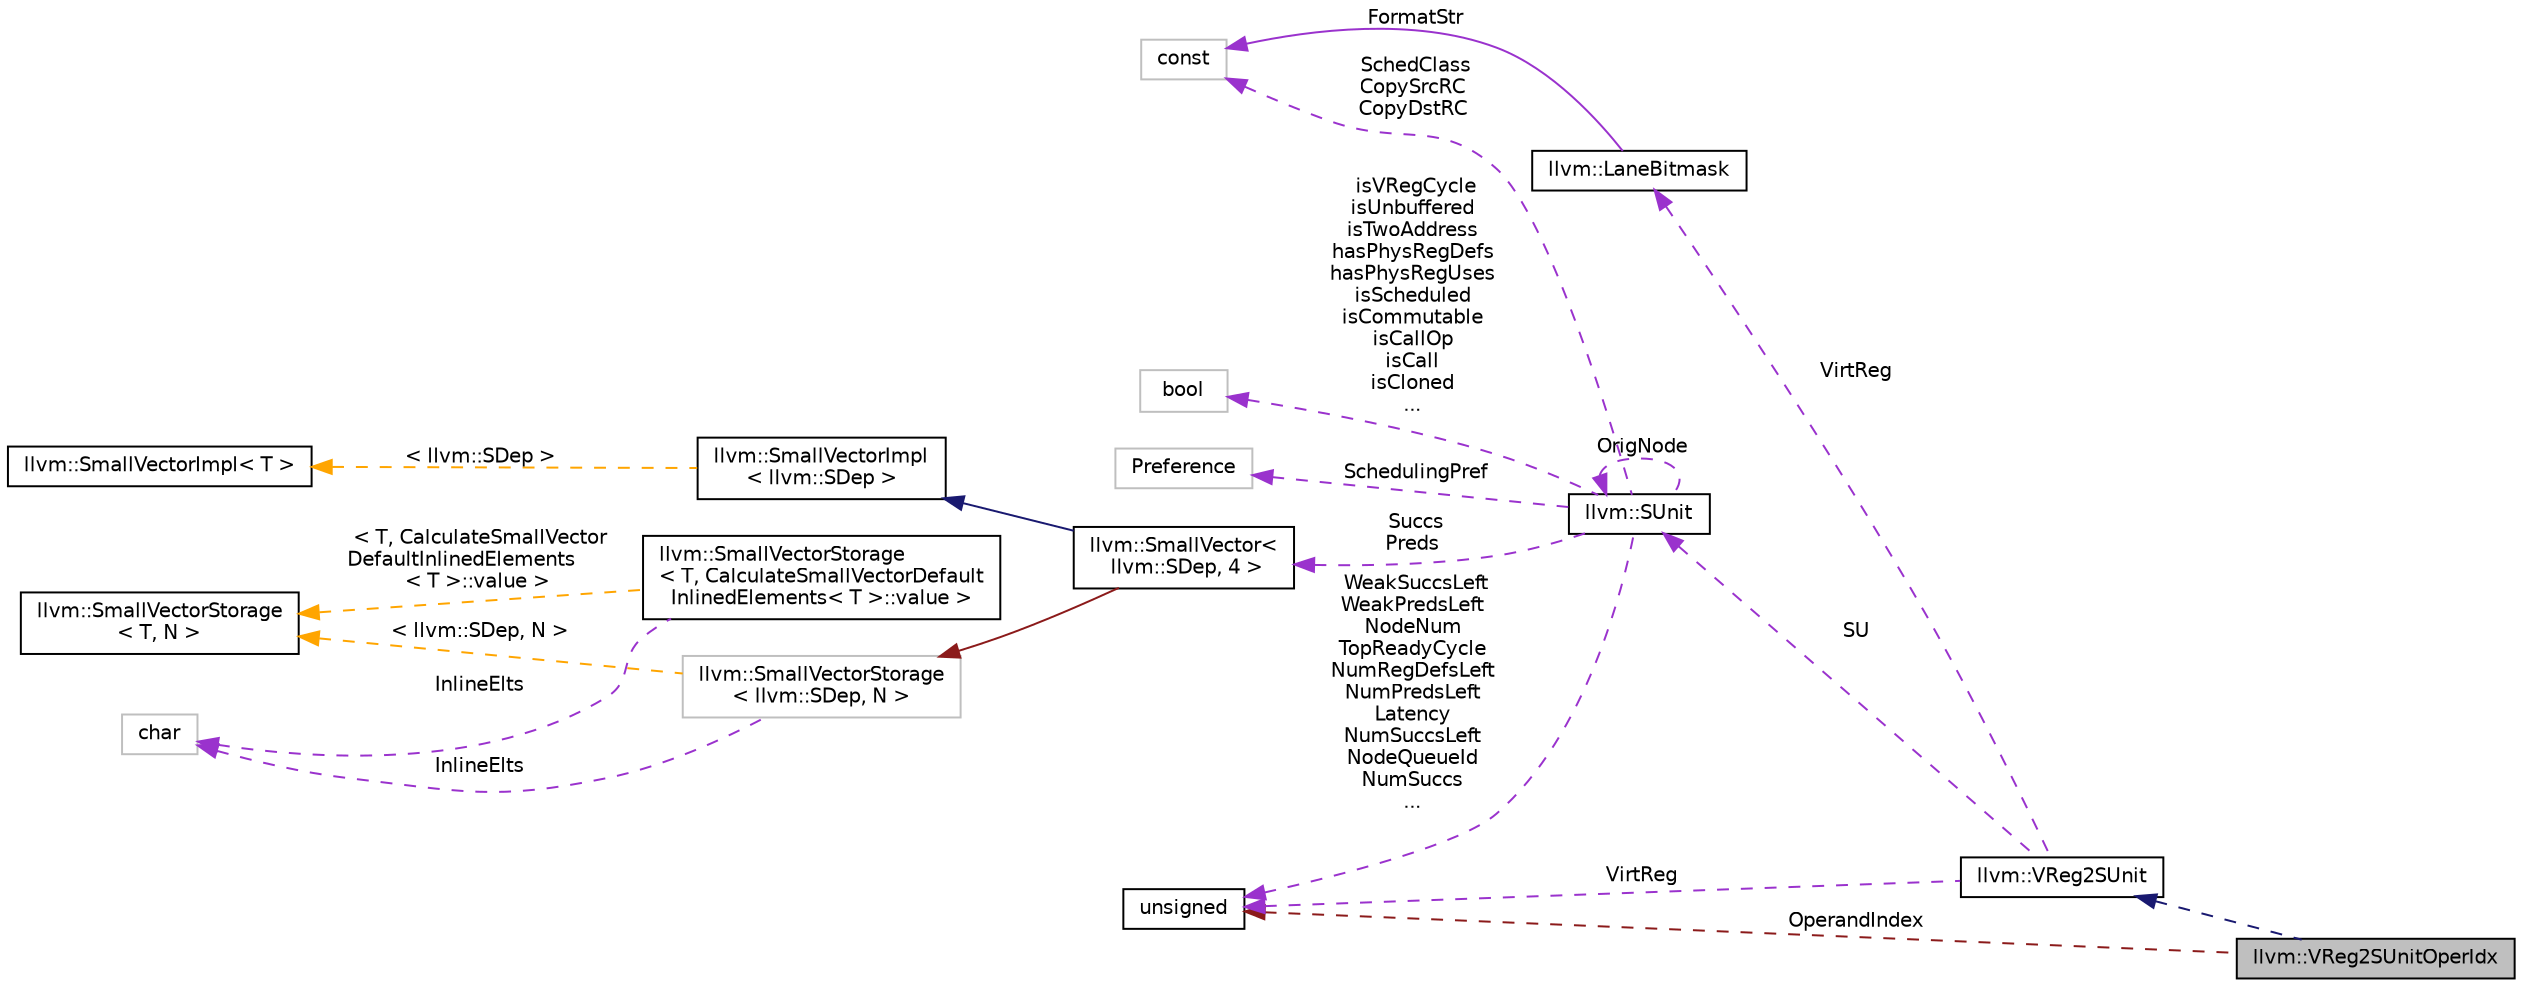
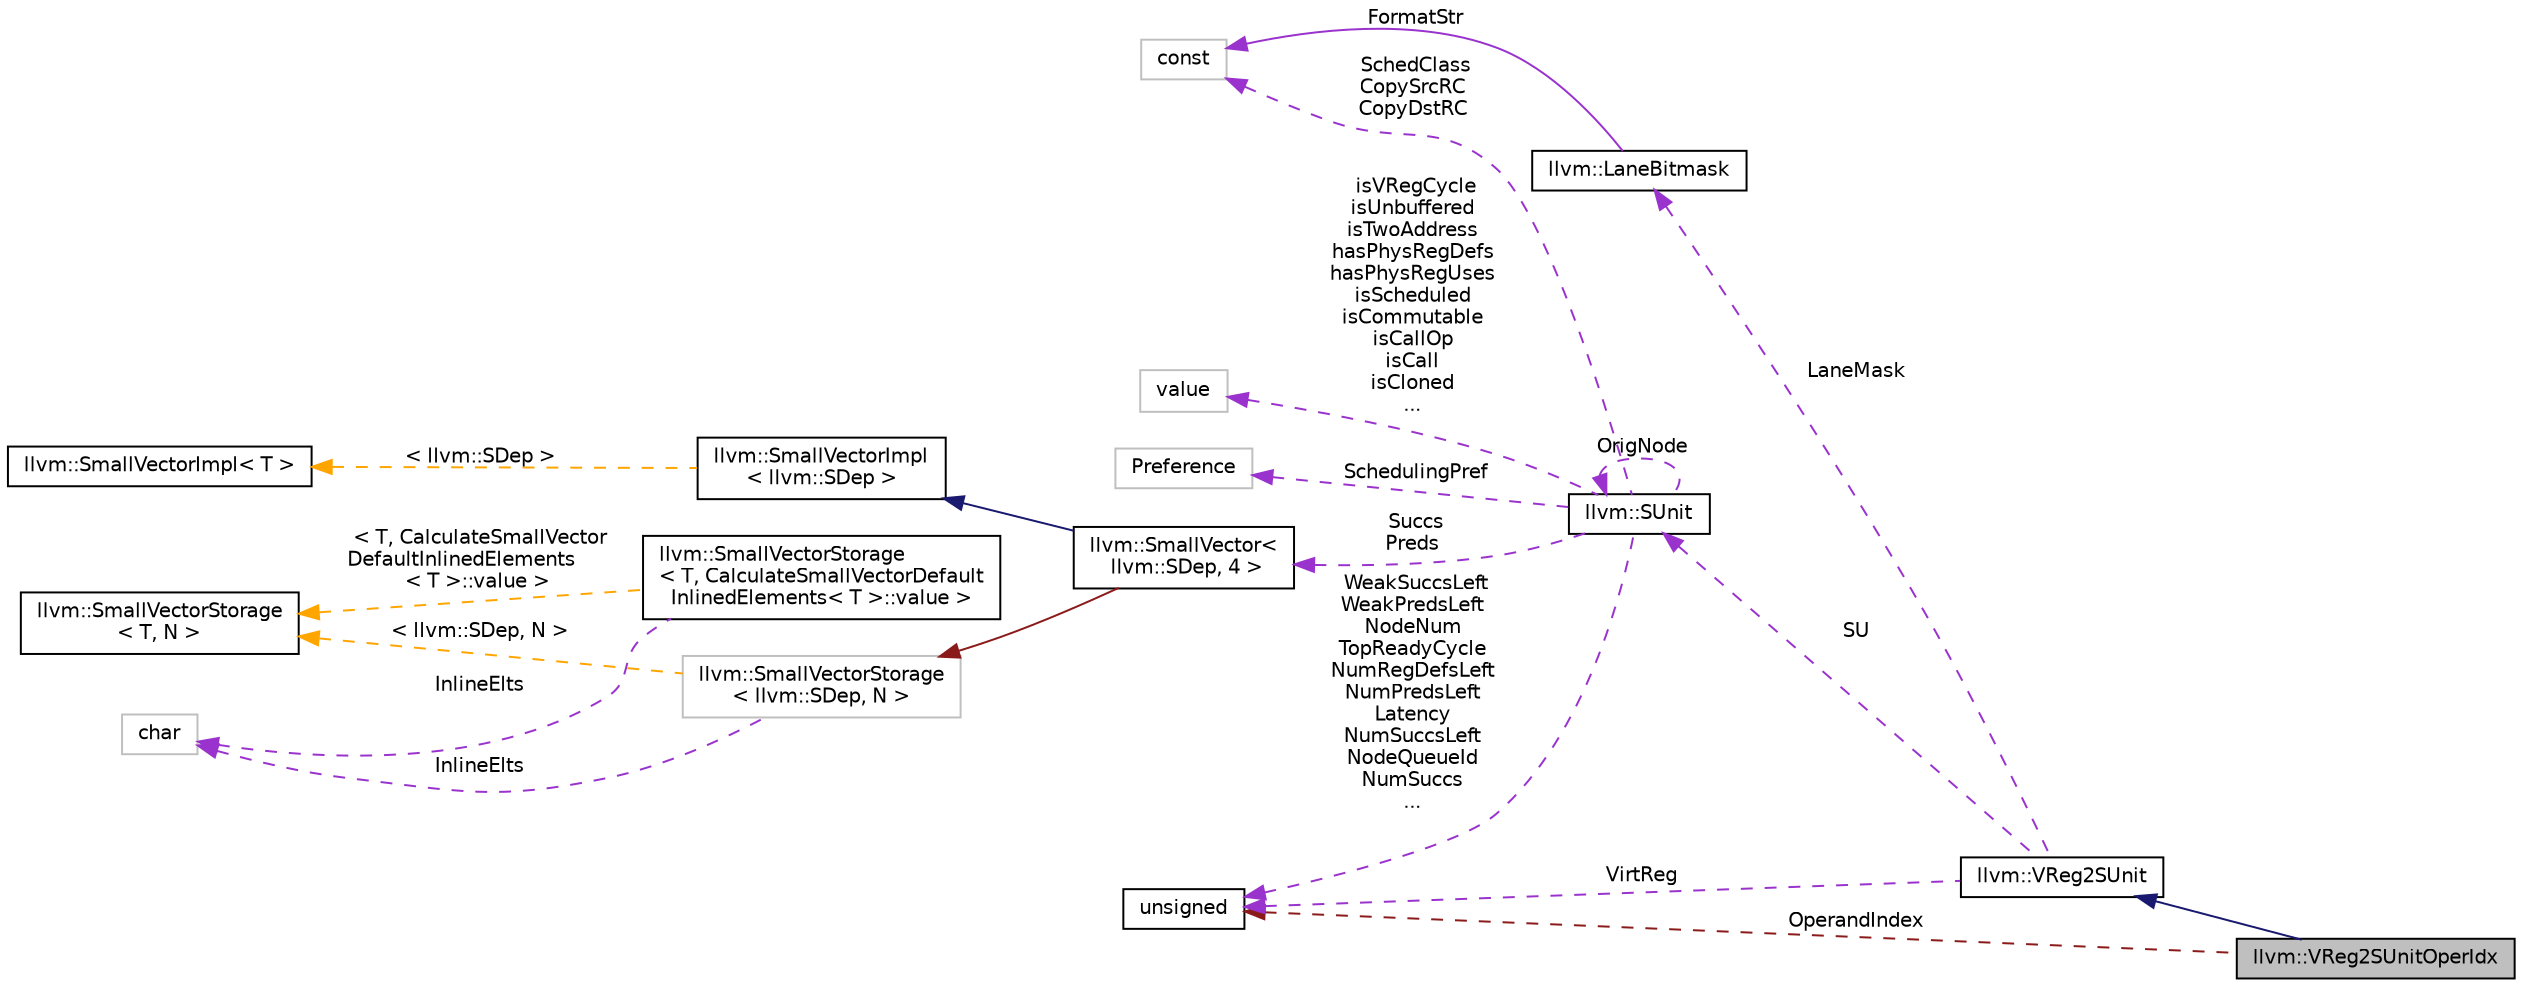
(1854, 372) -> (1854, 372)
(1184, 391) -> (1184, 391)
(2229, 920) -> (2229, 920)
